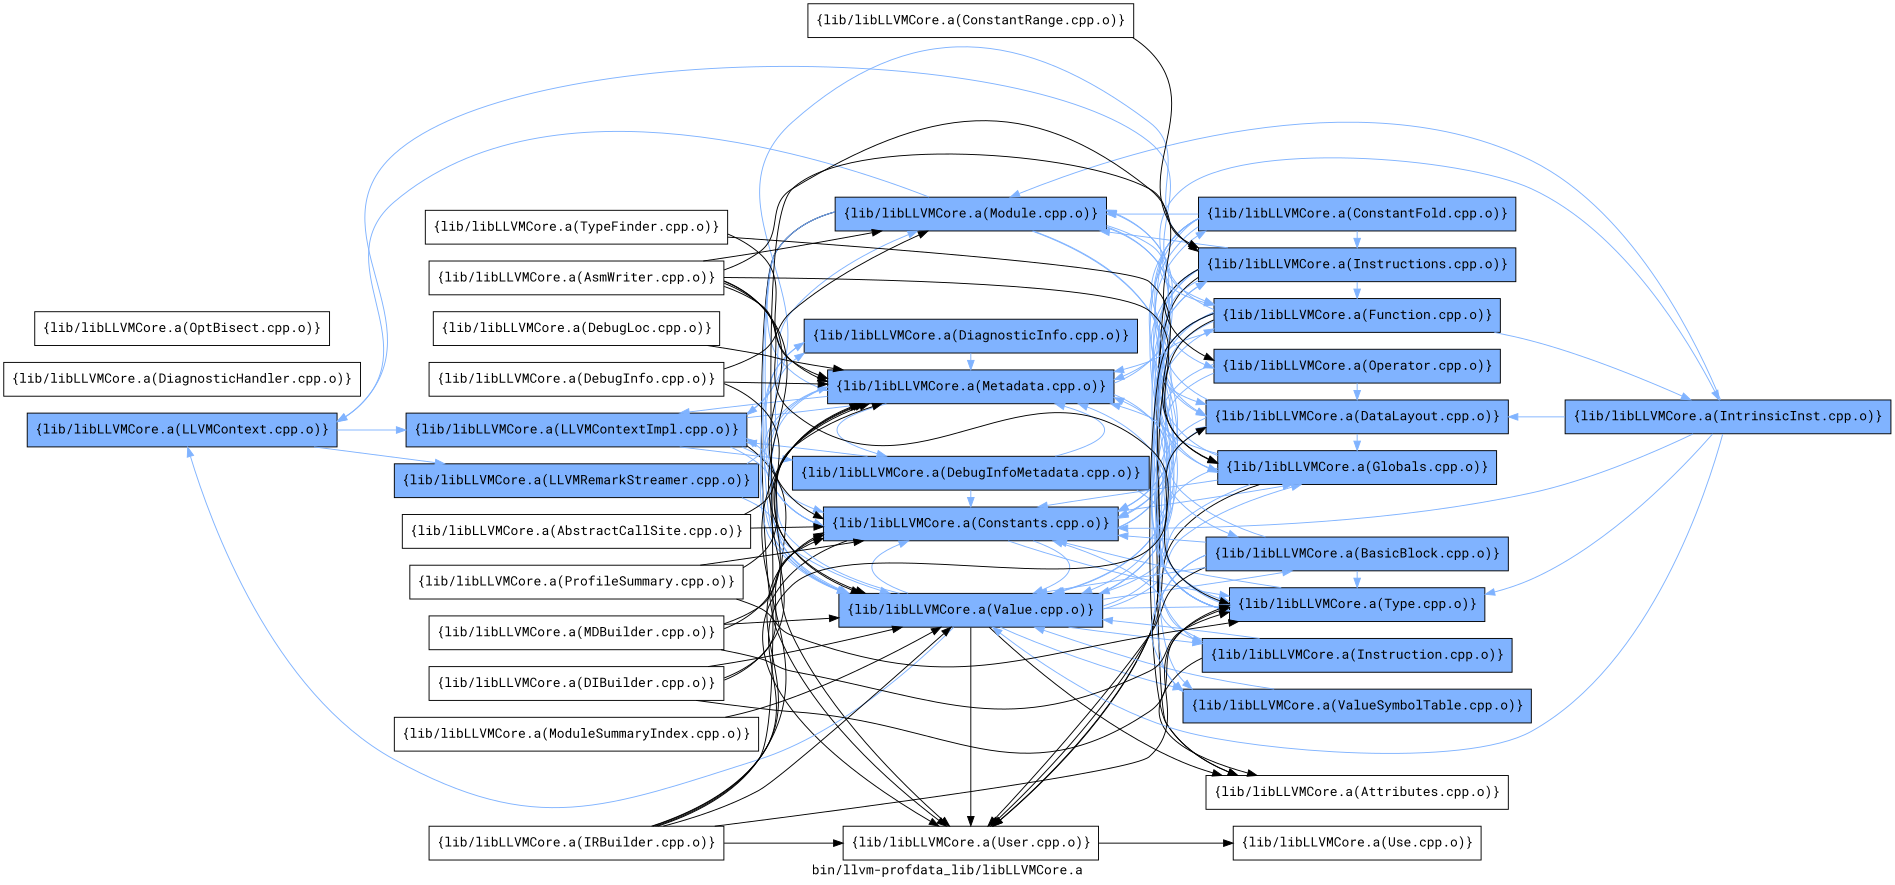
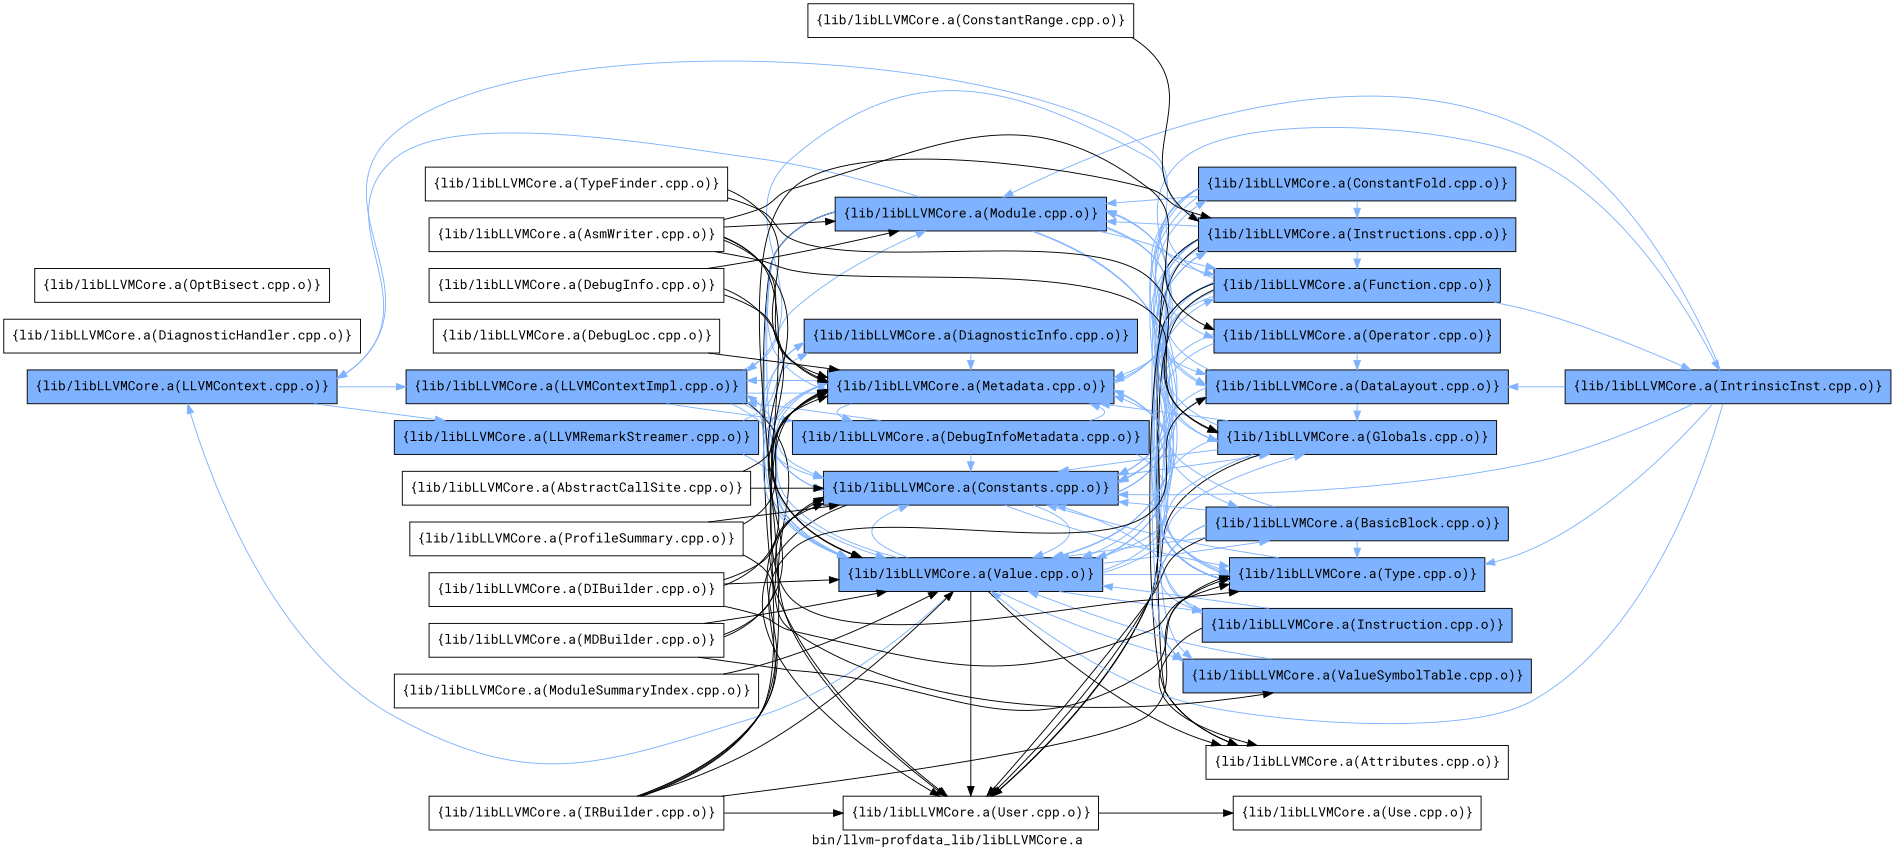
(777, 394) -> none
(963, 666) -> (960, 695)
